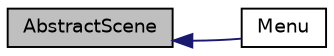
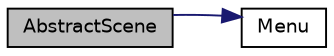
(217, 40) -> (198, 15)
